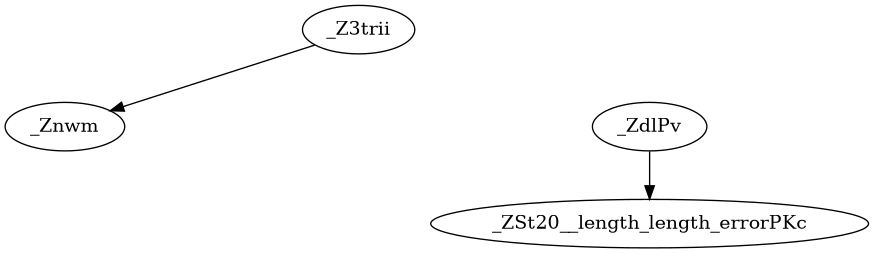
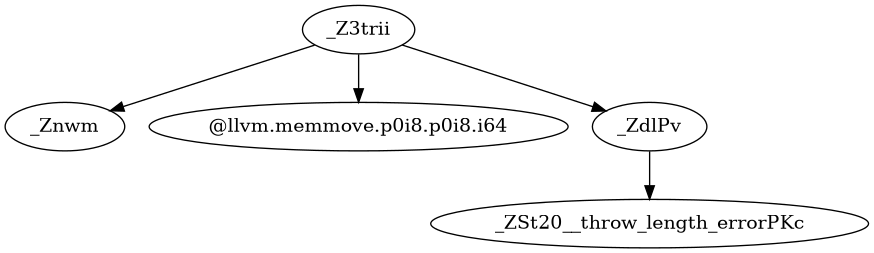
none -> (498, 76)
none -> (359, 127)
(650, 224) -> (650, 224)
